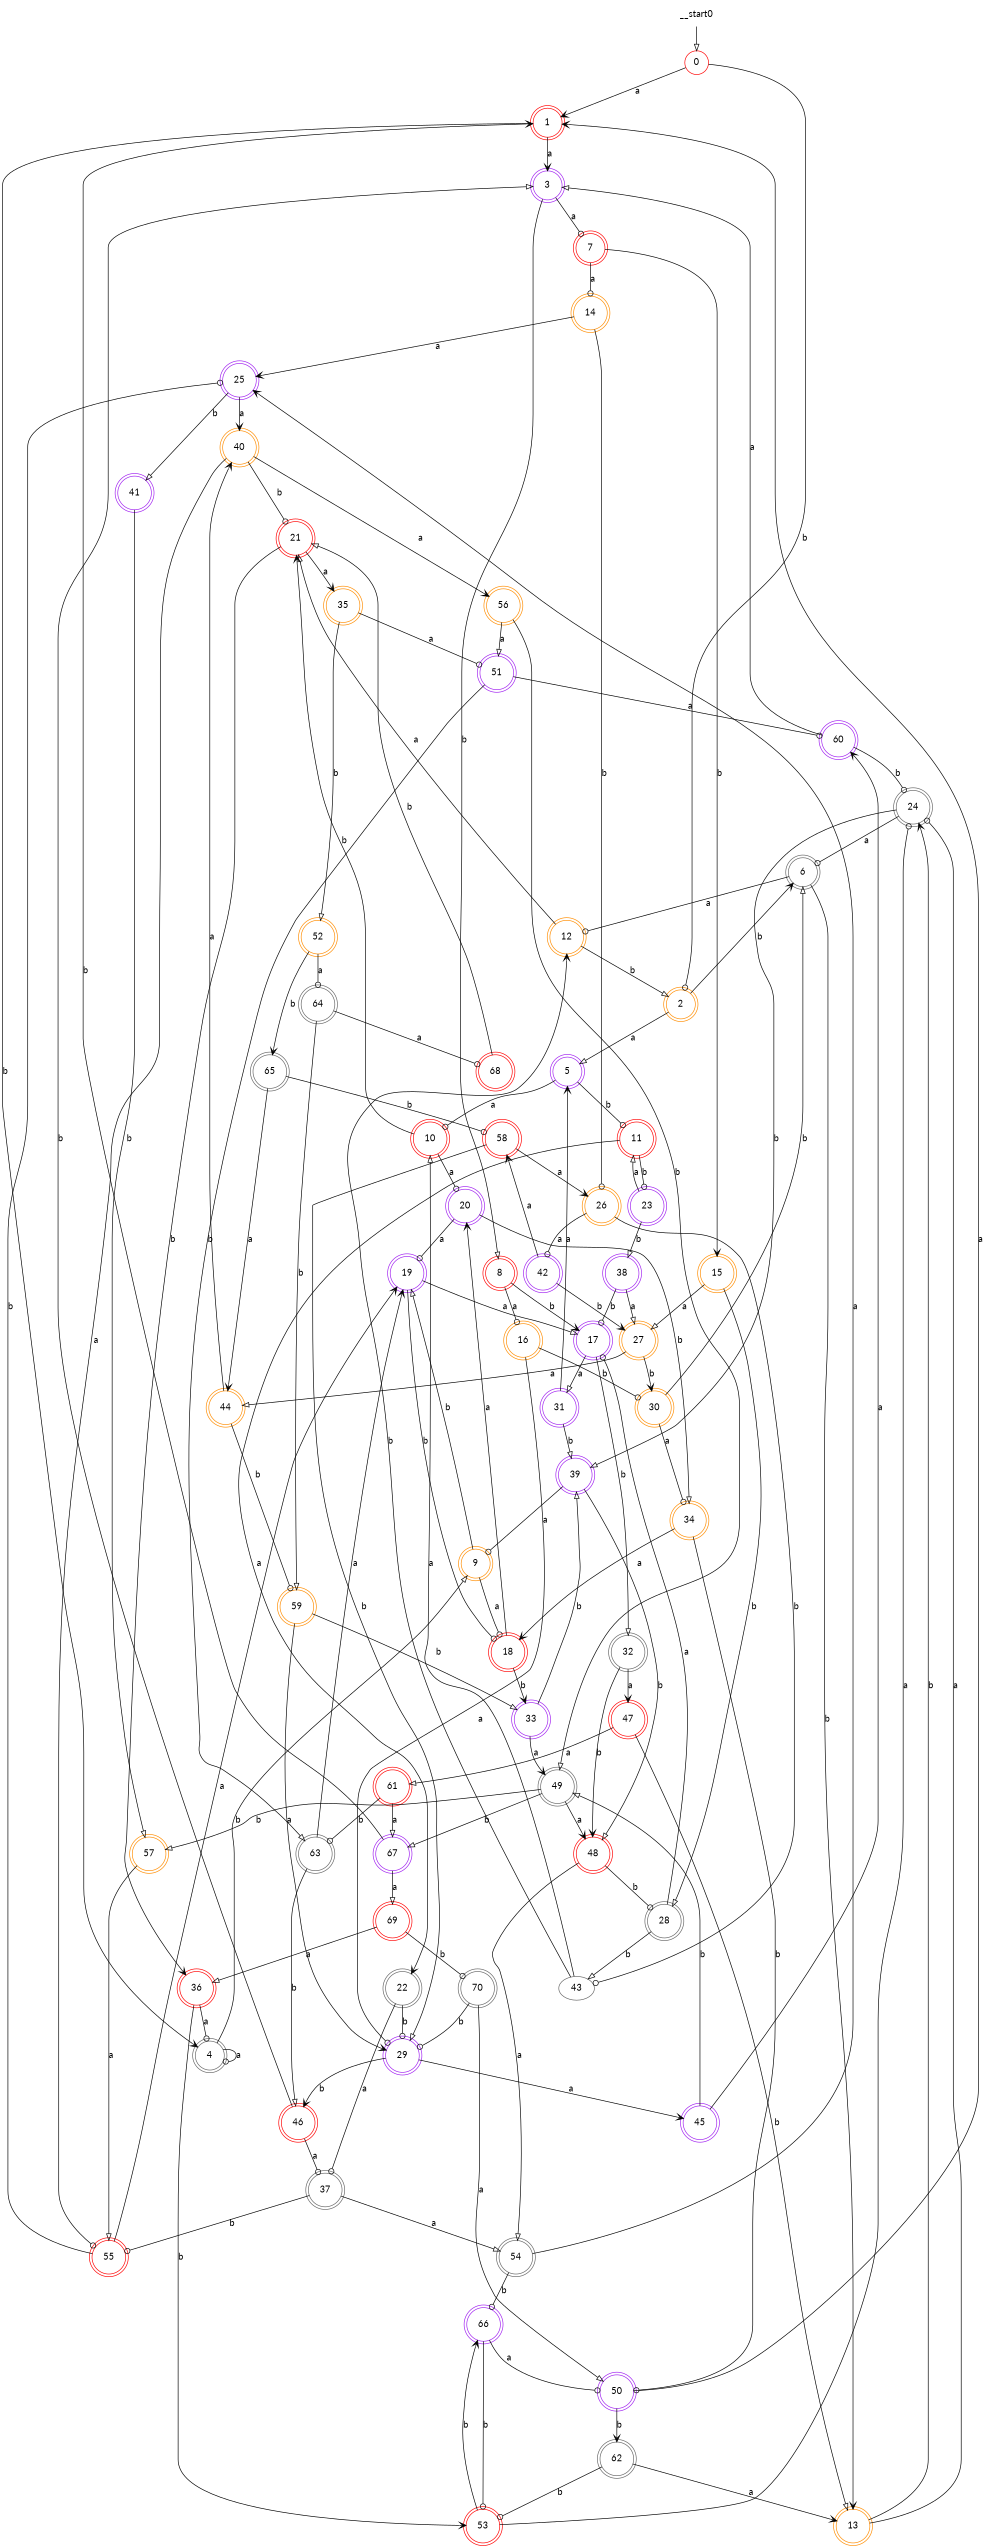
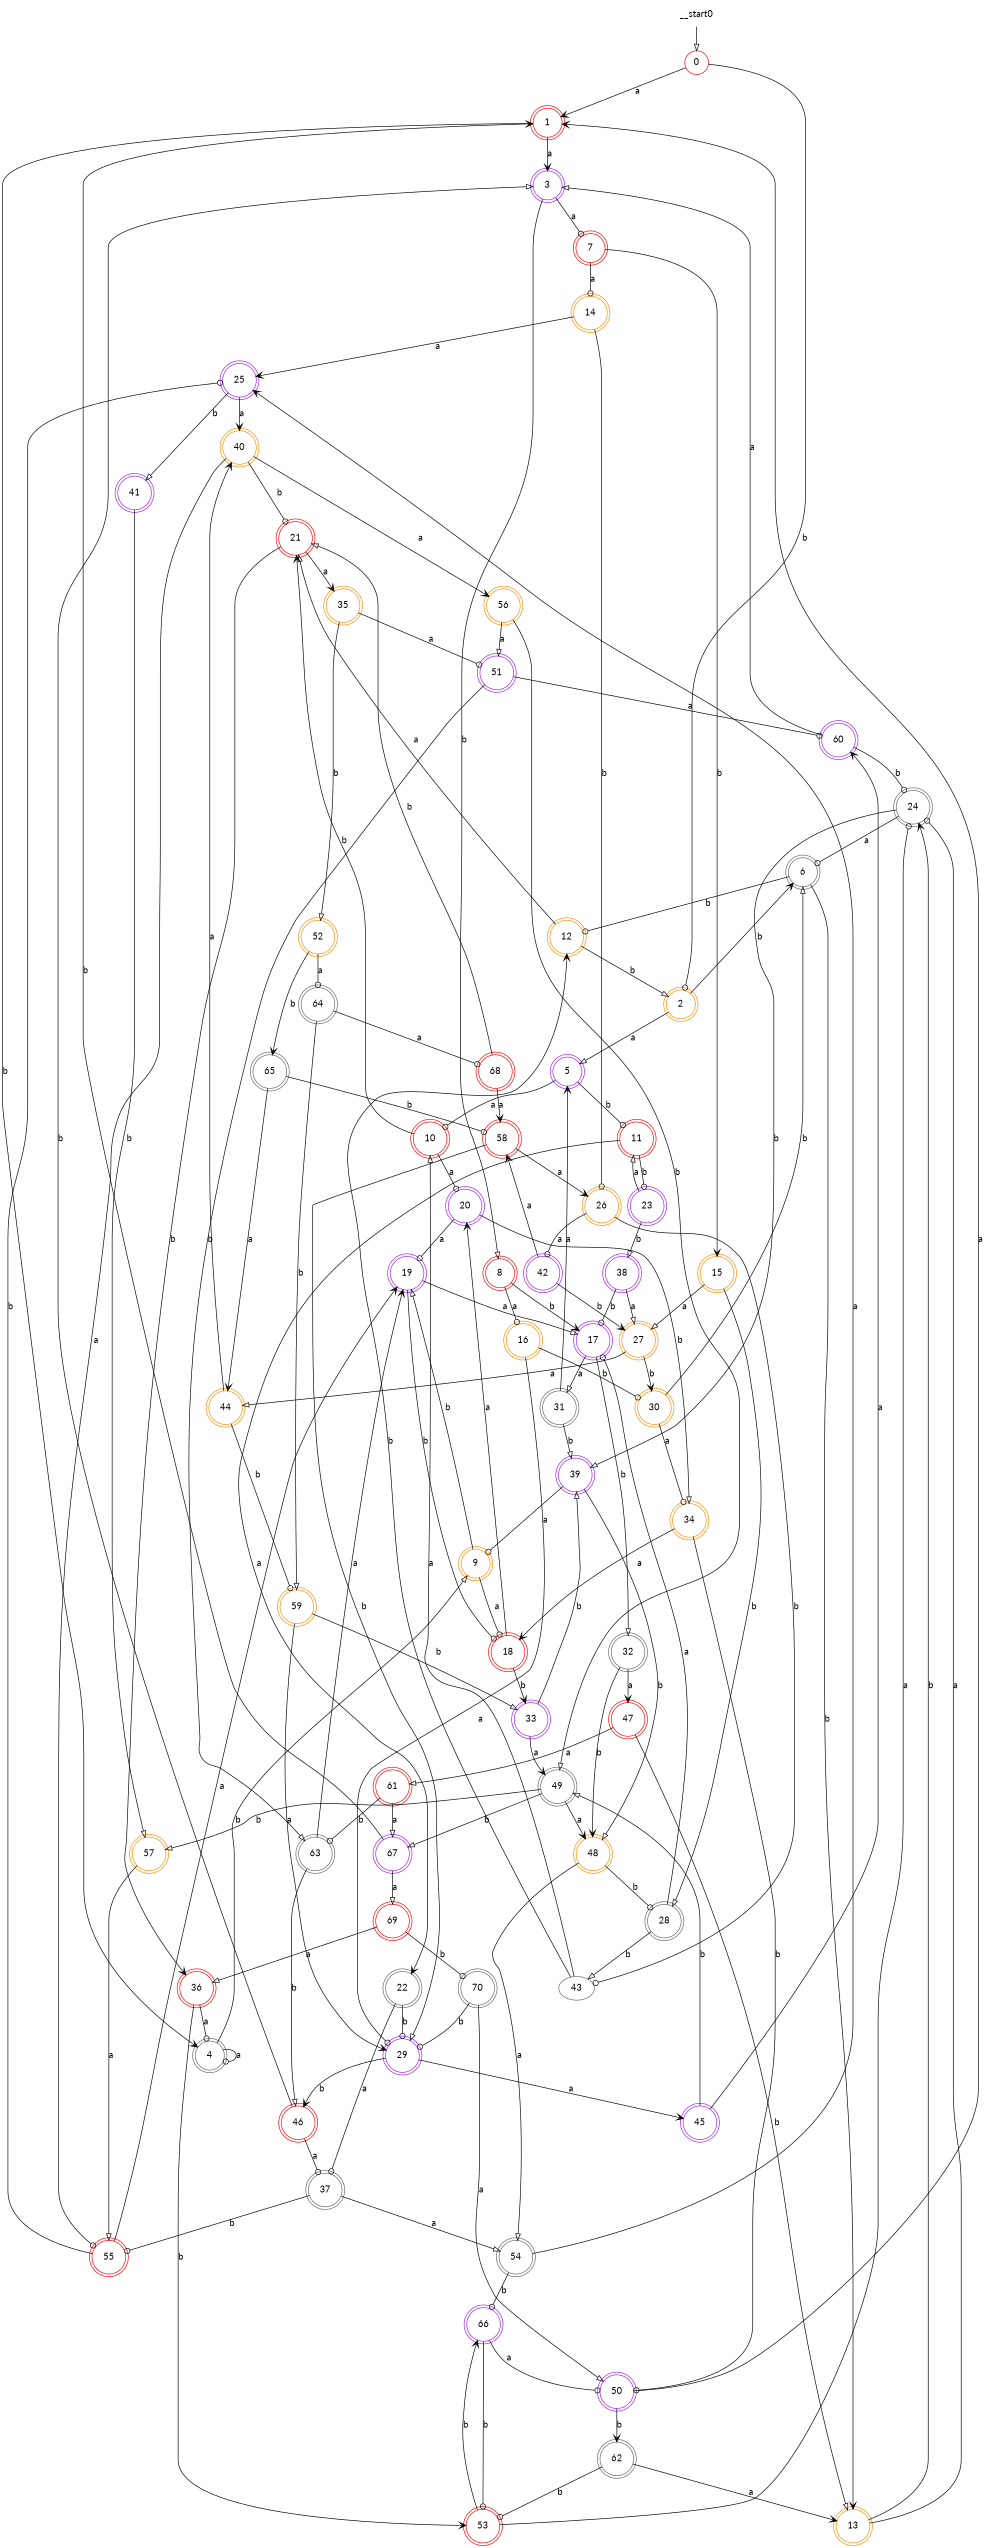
(708, 904) -> (708, 904)
none -> (498, 1102)
(559, 1408) -> (559, 1408)
(593, 1854) -> (593, 1854)
